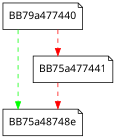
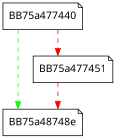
(43, 16) -> (43, 16)
(73, 69) -> (73, 69)
